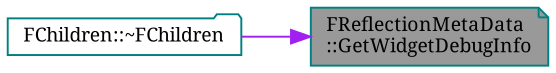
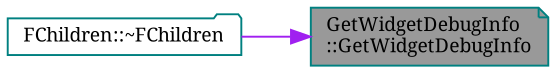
(430, 37) -> (430, 37)
